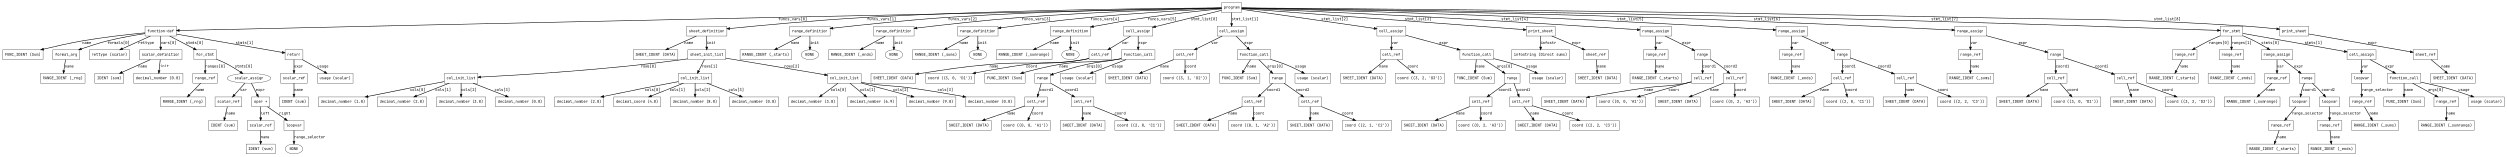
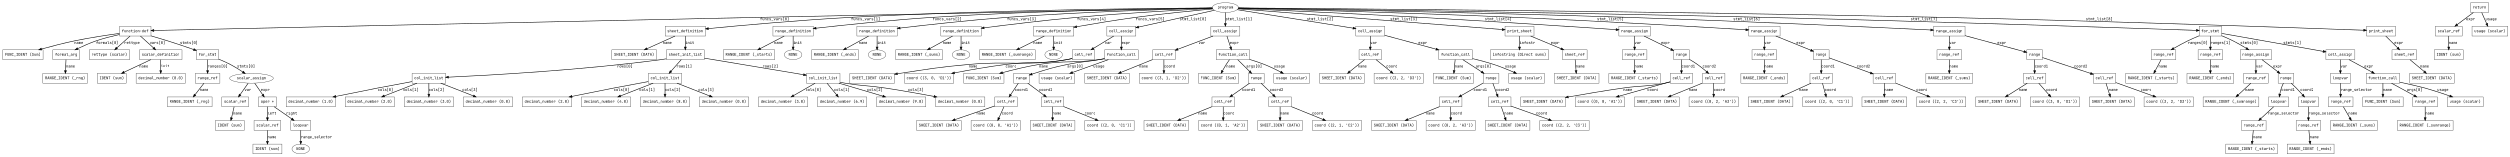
(1232, 8) -> (1225, 8)
(229, 43) -> none
(637, 102) -> (606, 102)
